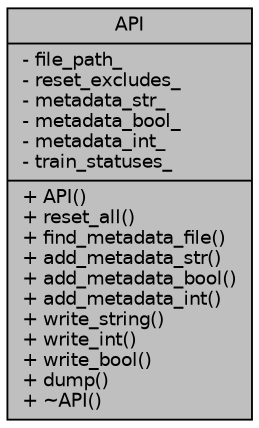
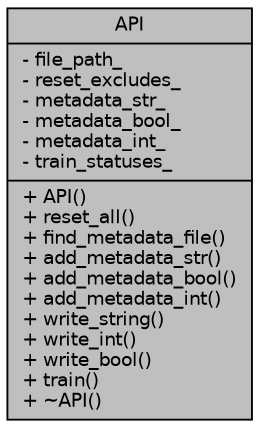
(66, 381) -> (61, 381)
